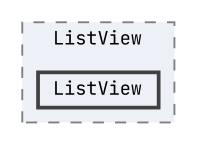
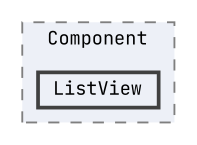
(98, 40) -> (98, 40)
